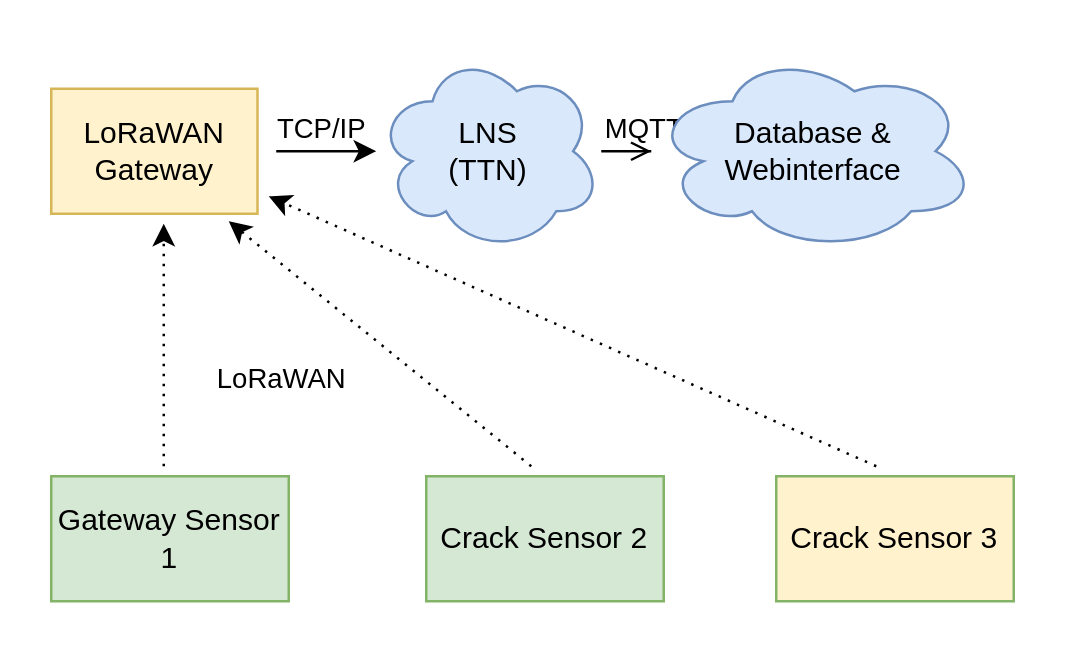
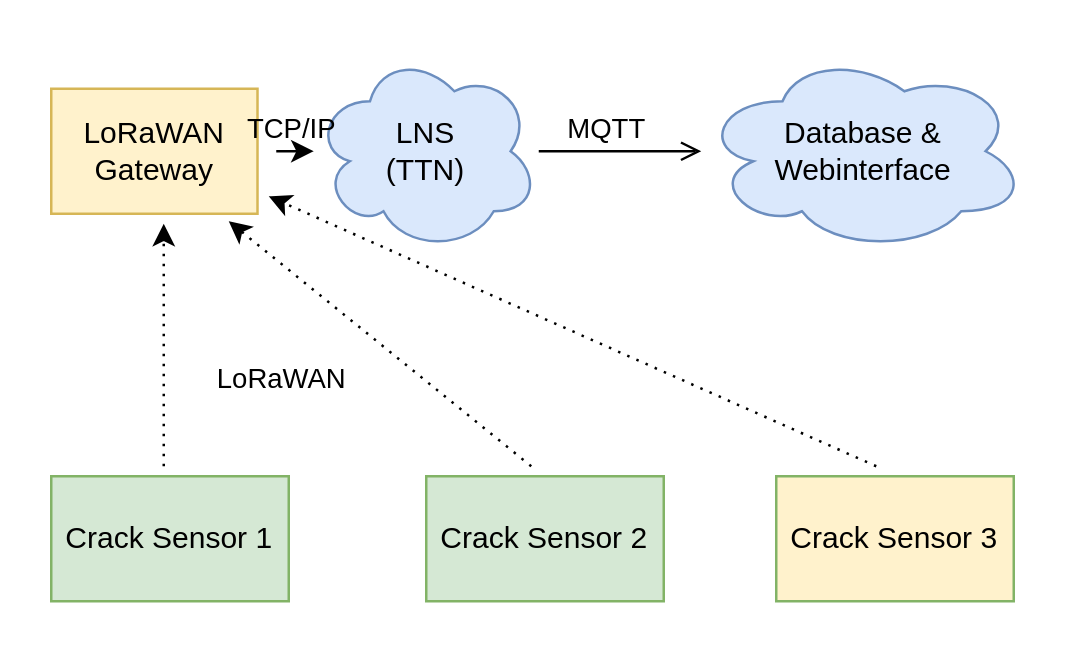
(489, 151) -> (426, 151)
(814, 151) -> (864, 151)
(170, 539) -> (170, 539)
